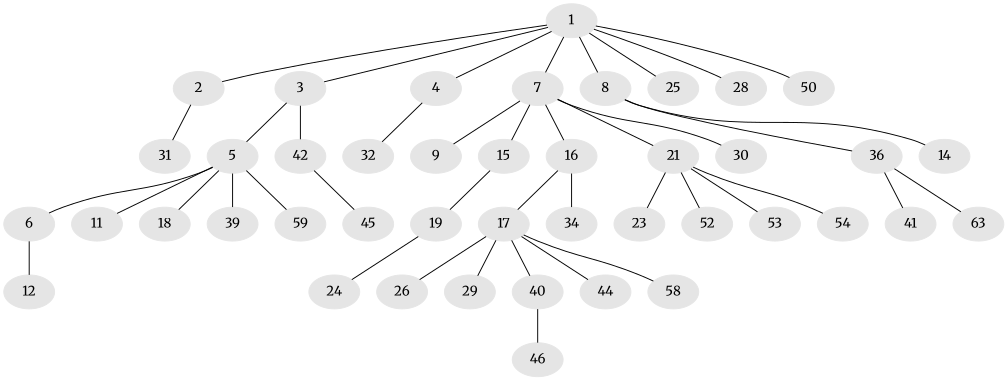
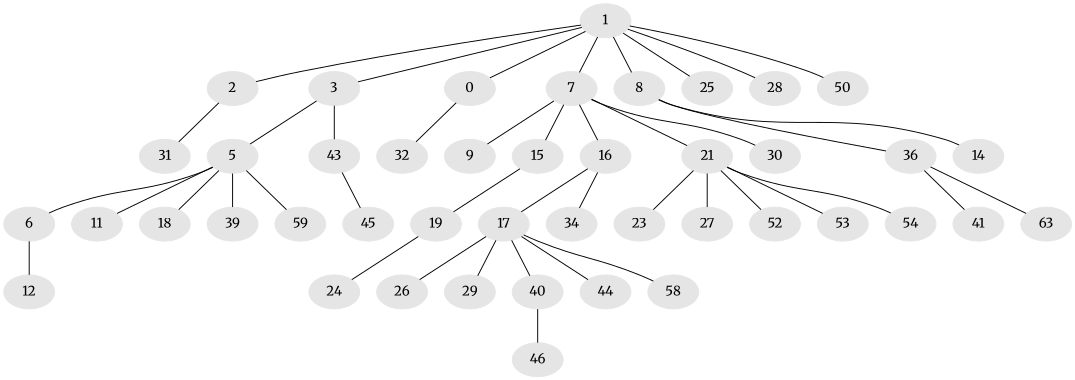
(436, 89) -> (470, 89)
(300, 156) -> (334, 156)
none -> (707, 224)
